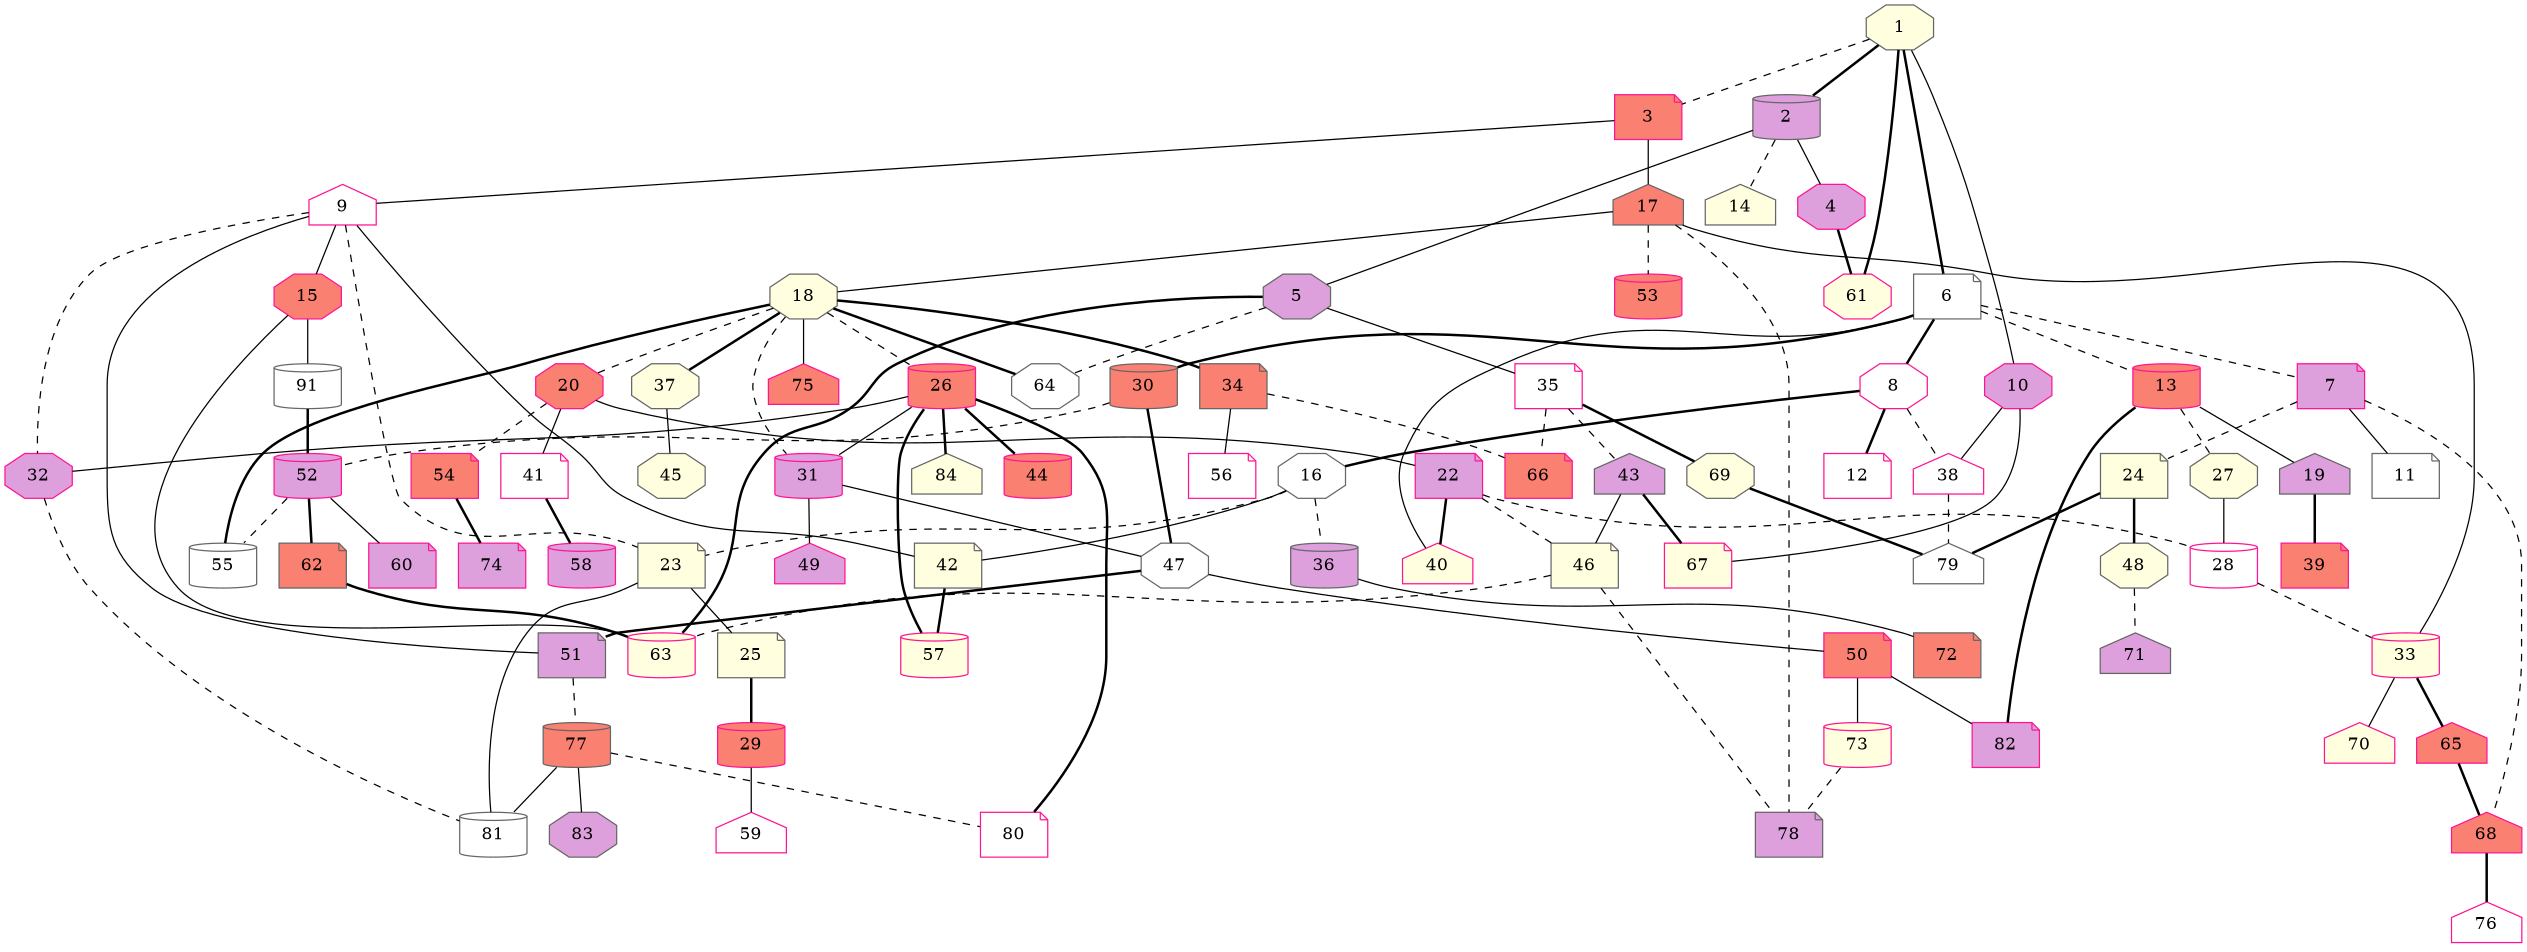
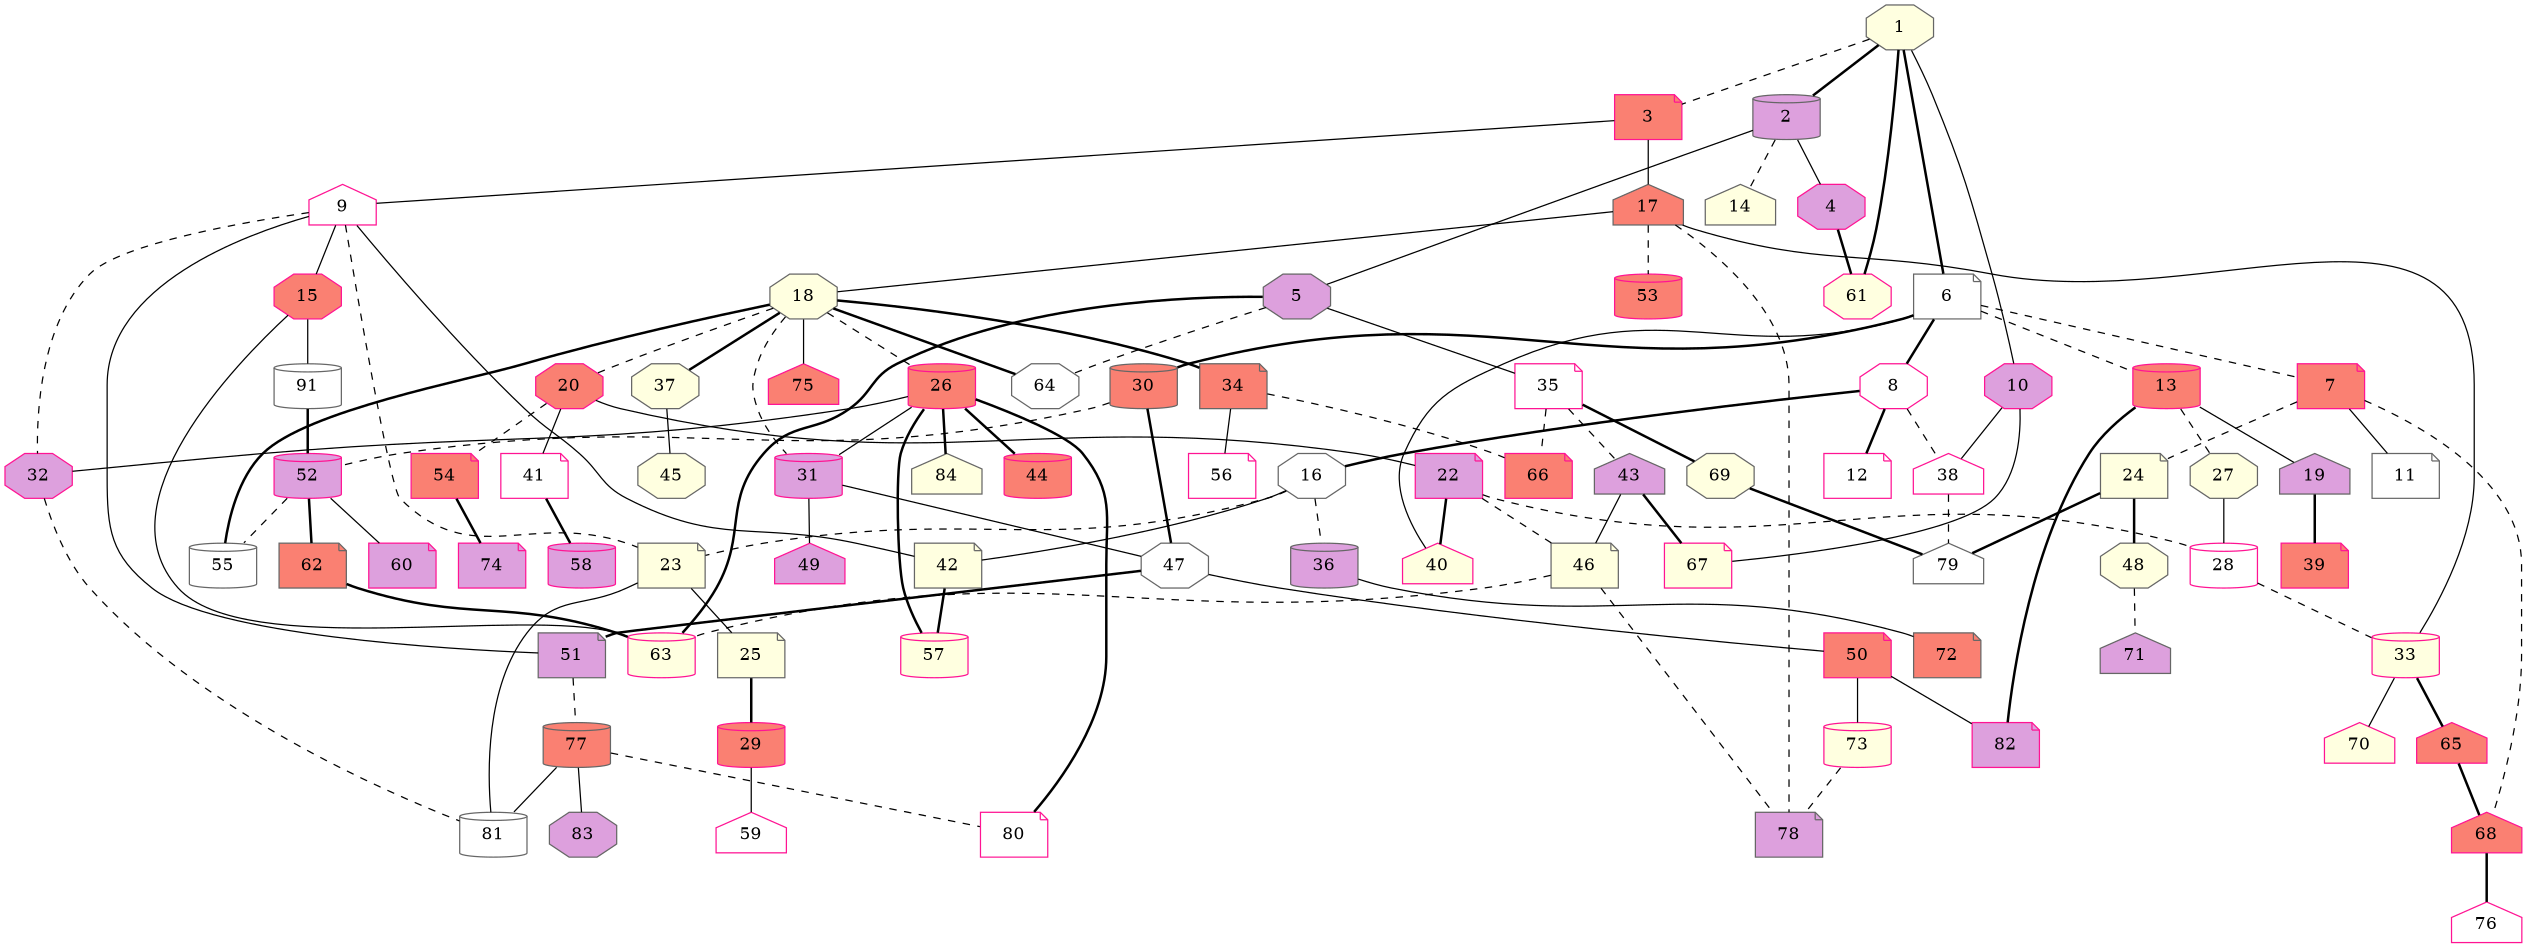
(2331, 386) -> (2331, 386)
